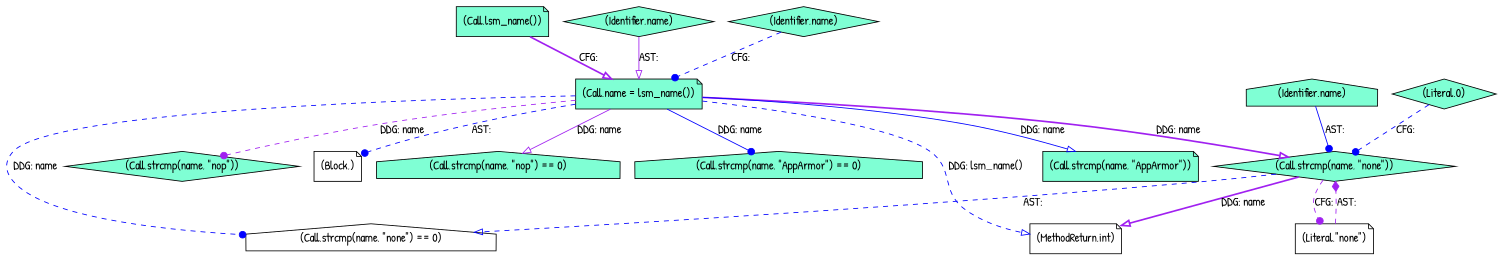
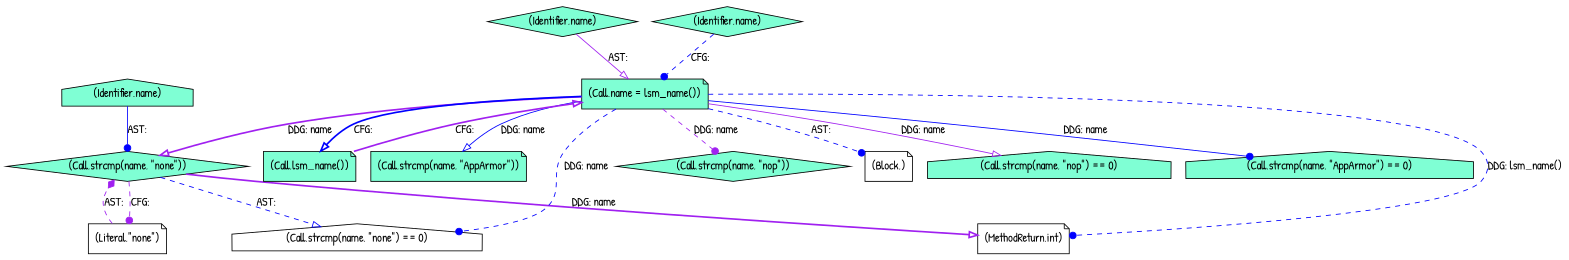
(1444, 94) -> none
none -> (449, 105)
(882, 132) -> (1319, 114)
